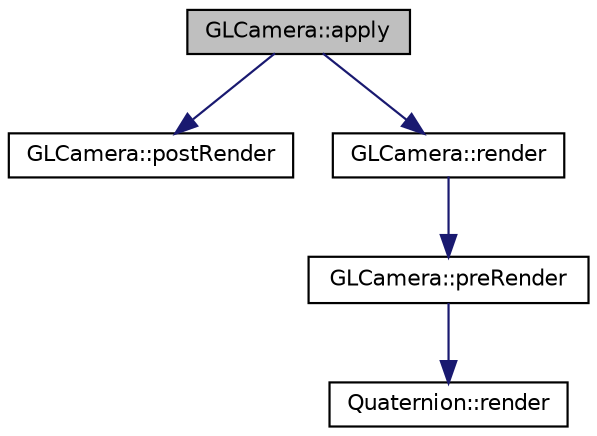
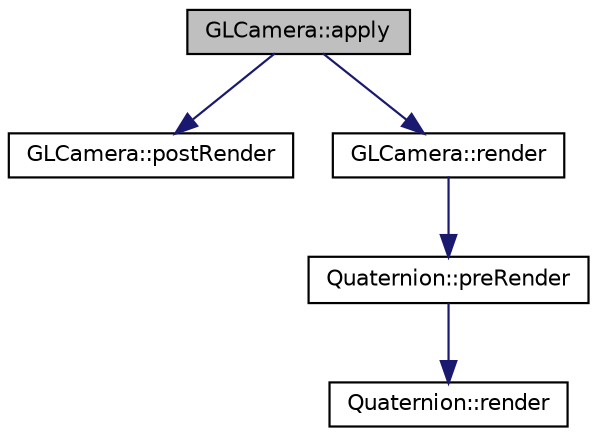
(449, 280) -> (449, 280)
